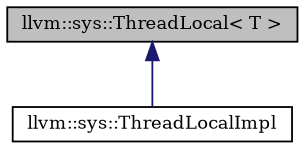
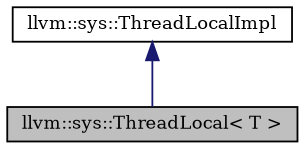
(152, 84) -> (152, 84)
